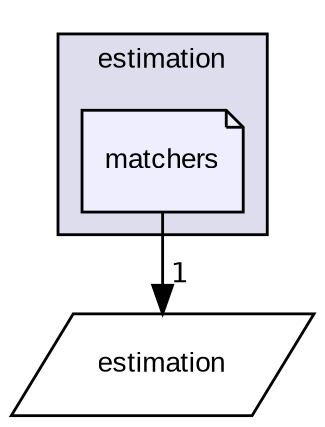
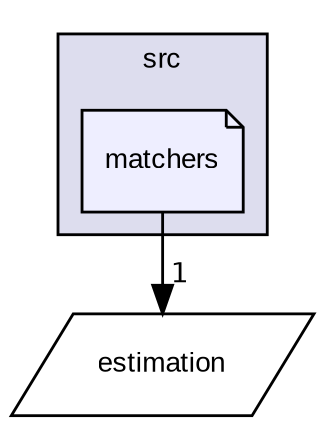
(163, 61) -> (163, 61)
